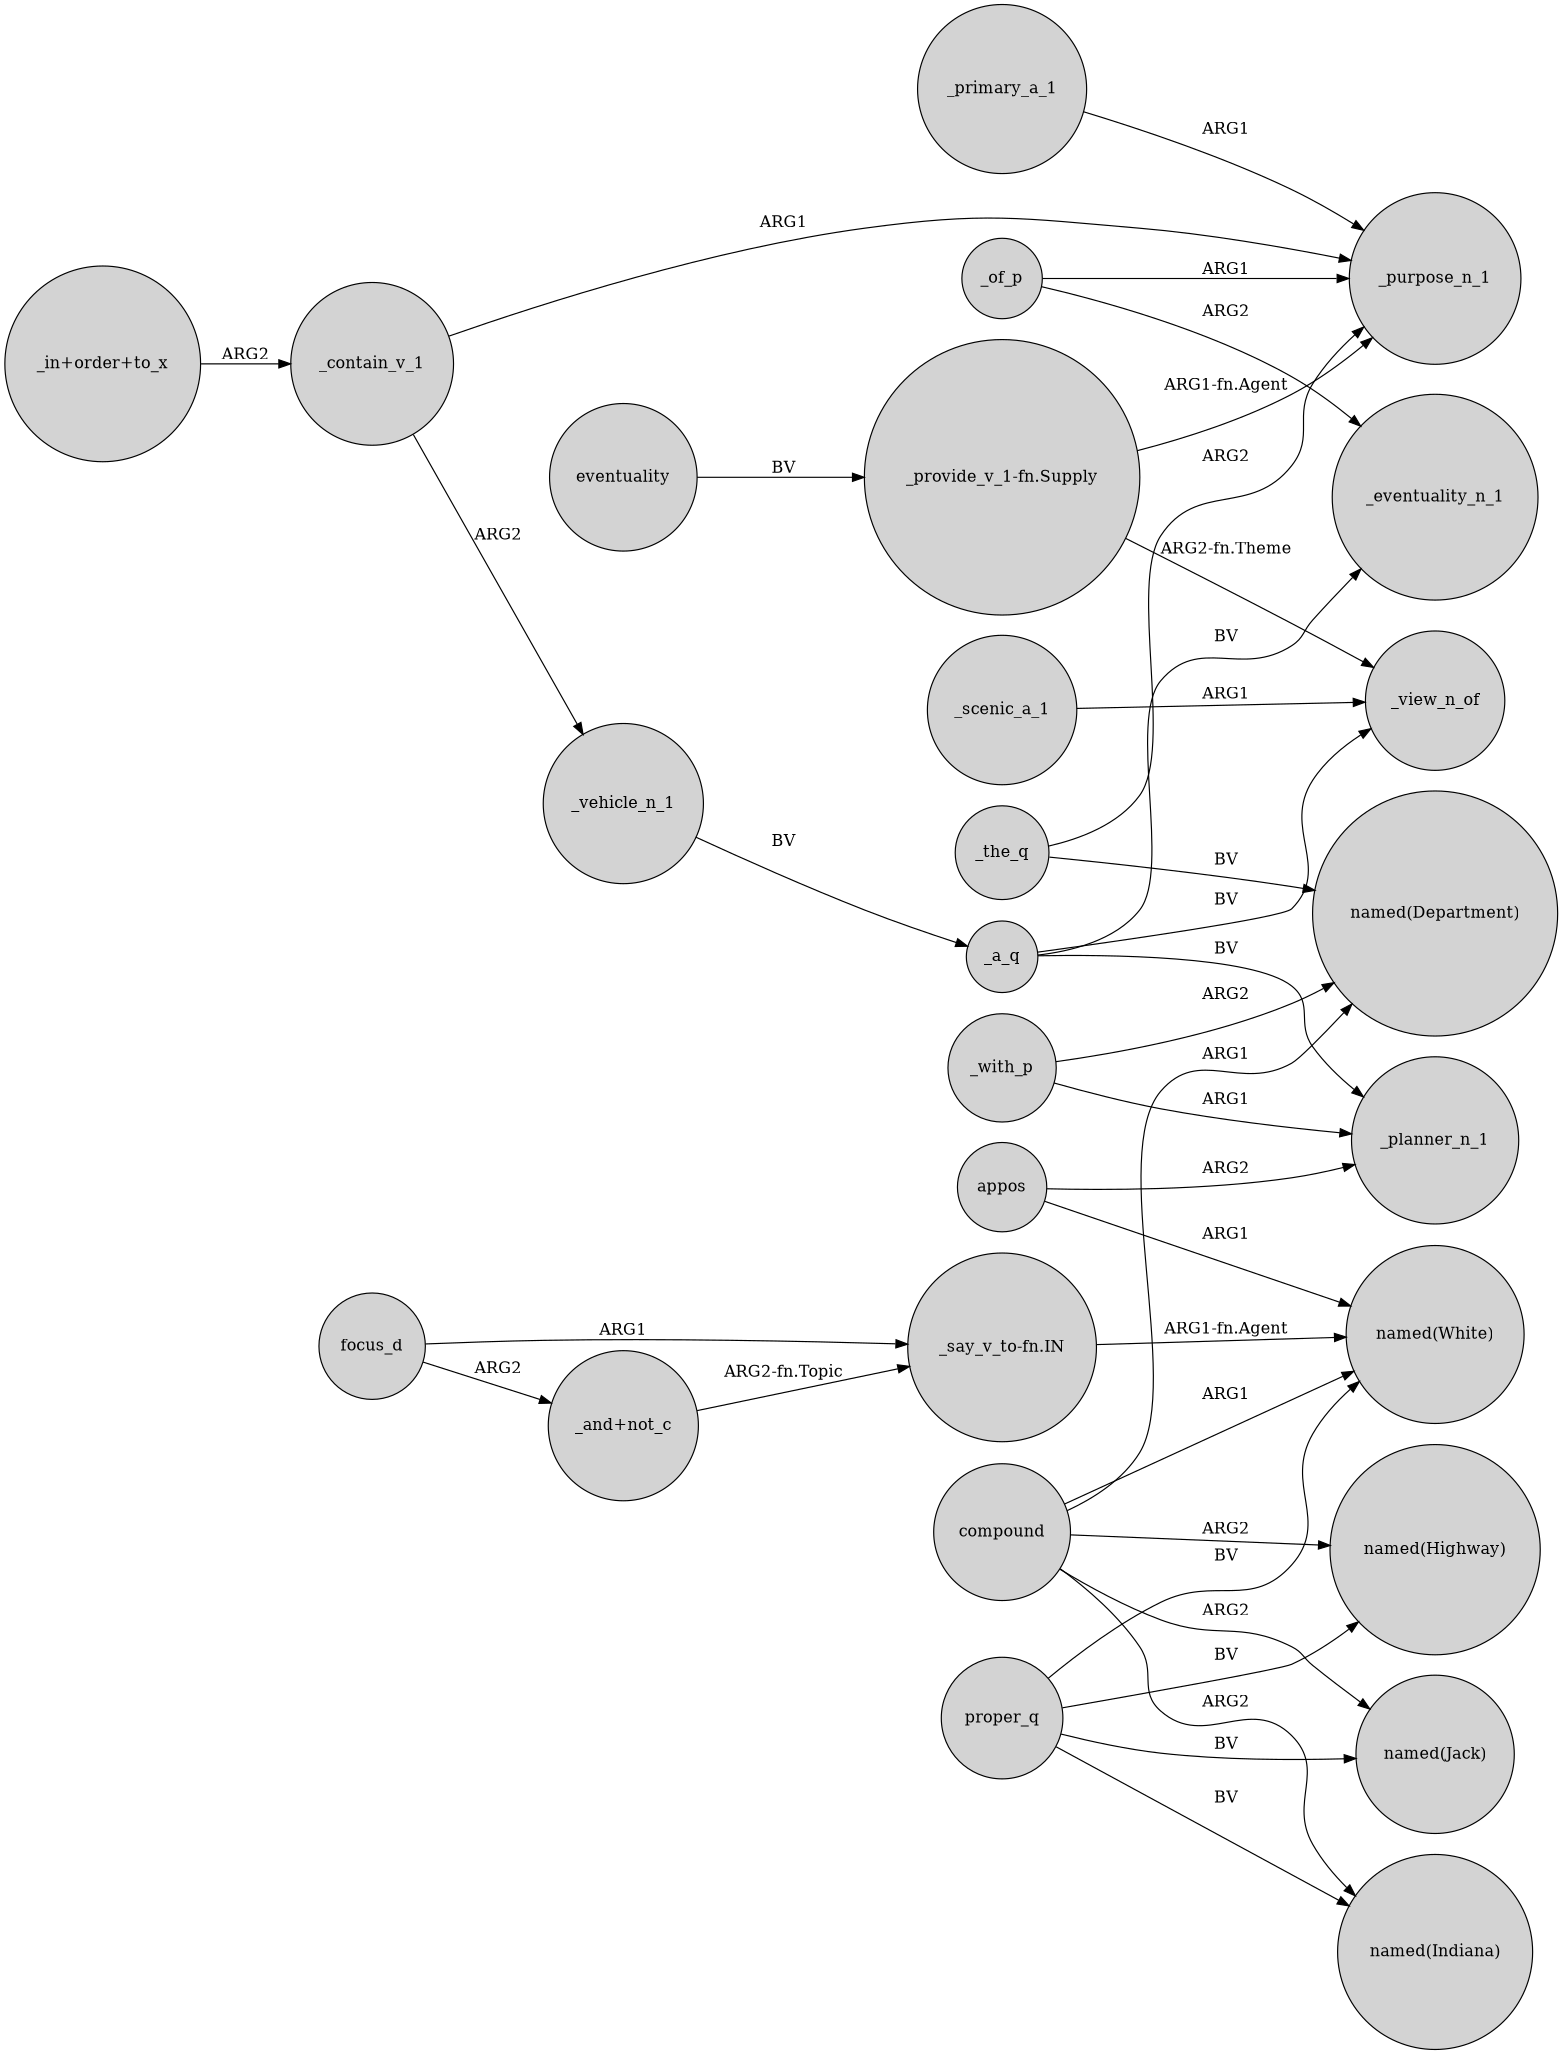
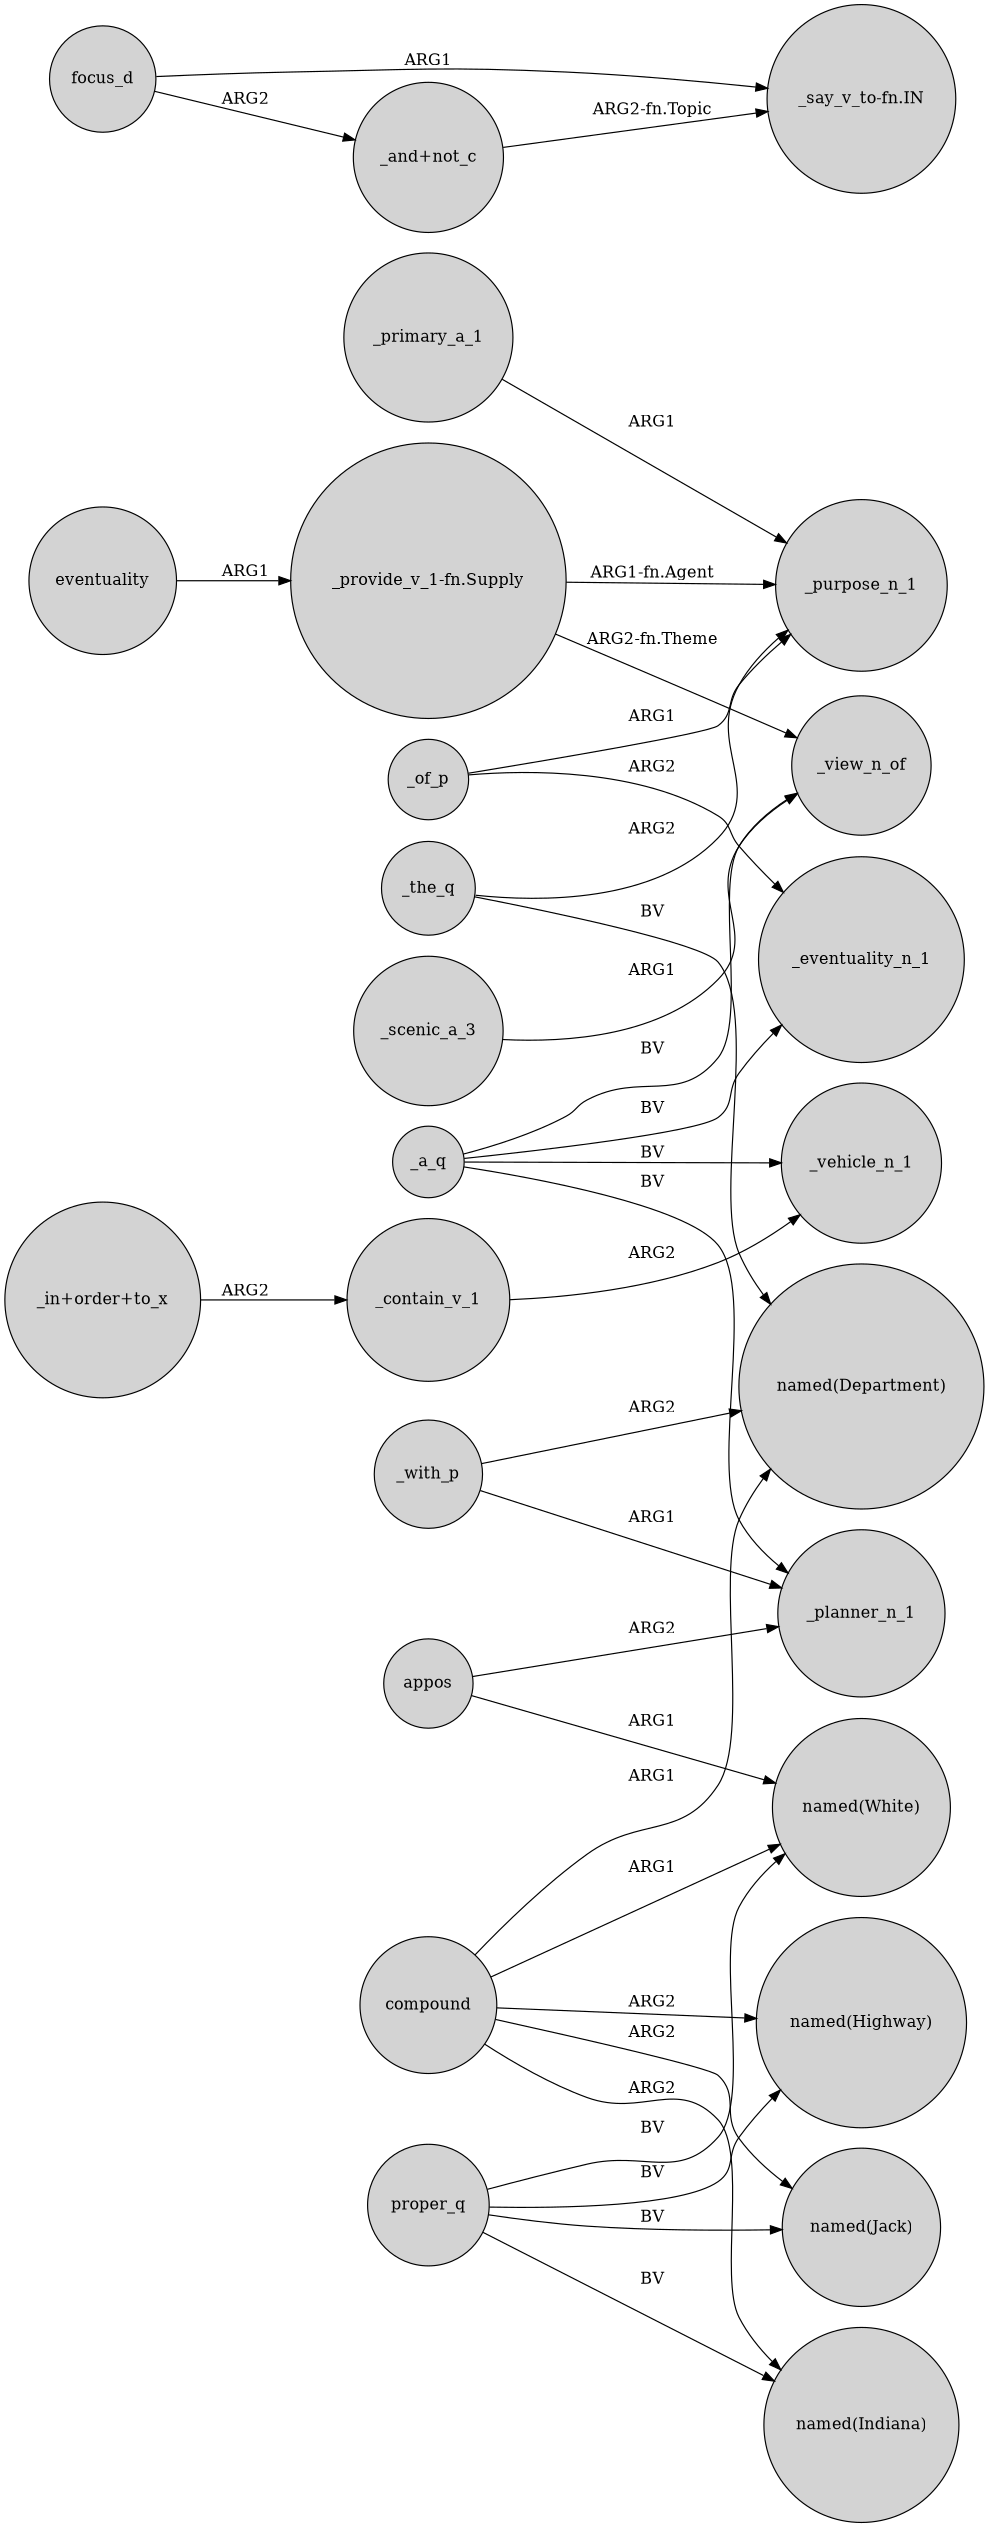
(888, 225) -> none
(784, 468) -> (246, 572)
(1002, 710) -> (428, 1031)
(824, 894) -> (617, 1162)
(1216, 1341) -> none
